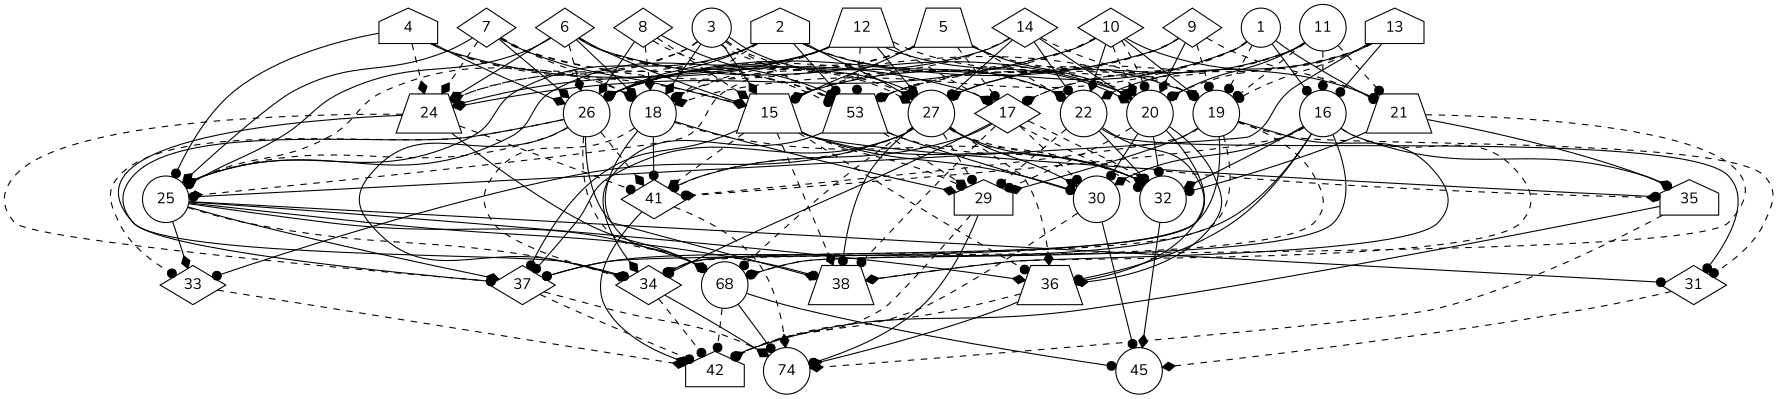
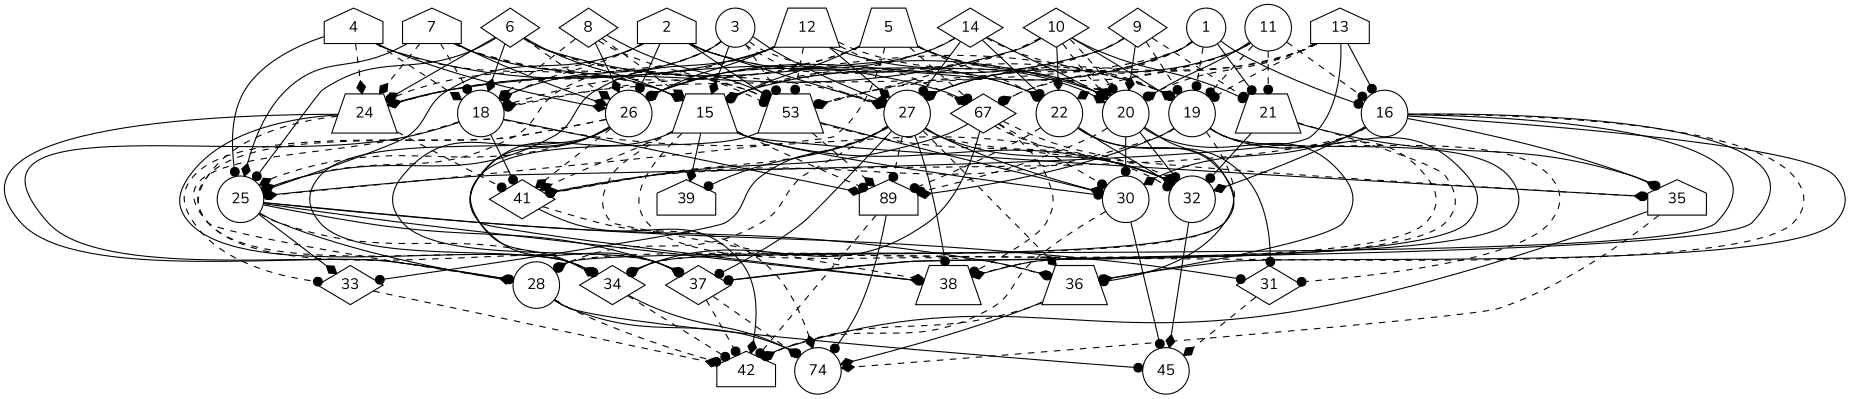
(487, 28) -> (432, 28)
(1243, 69) -> (1203, 69)
(1007, 113) -> (983, 113)
none -> (686, 199)
(984, 199) -> (889, 199)
(725, 285) -> (536, 285)
